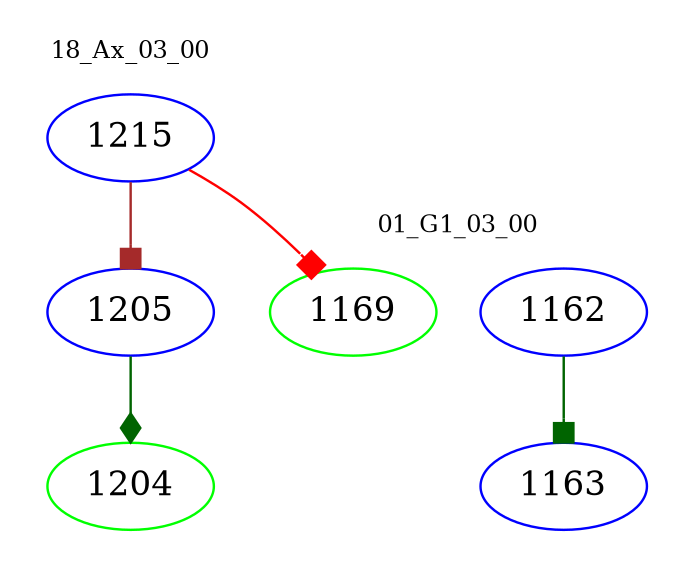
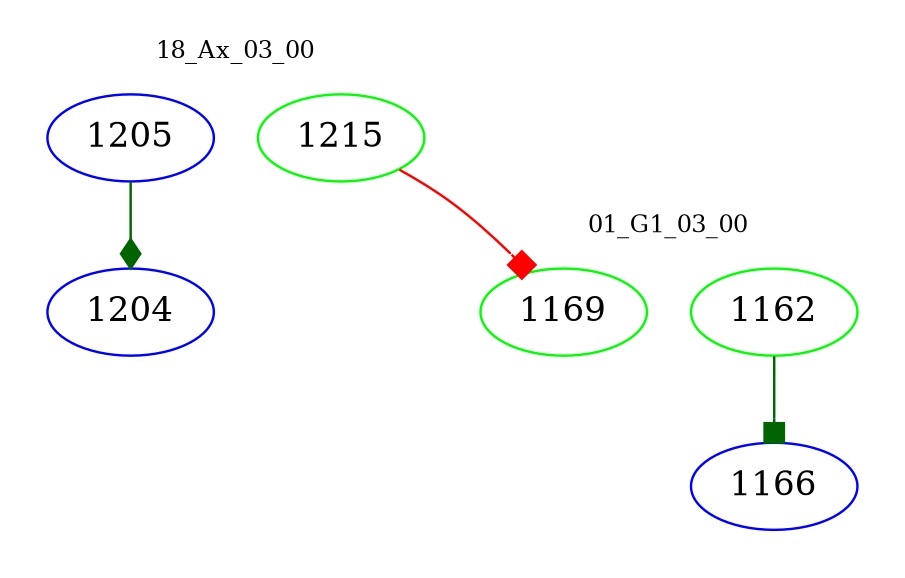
(131, 138) -> (341, 138)
(131, 213) -> none
(564, 312) -> (774, 312)
(131, 486) -> (131, 312)
(564, 486) -> (774, 486)
